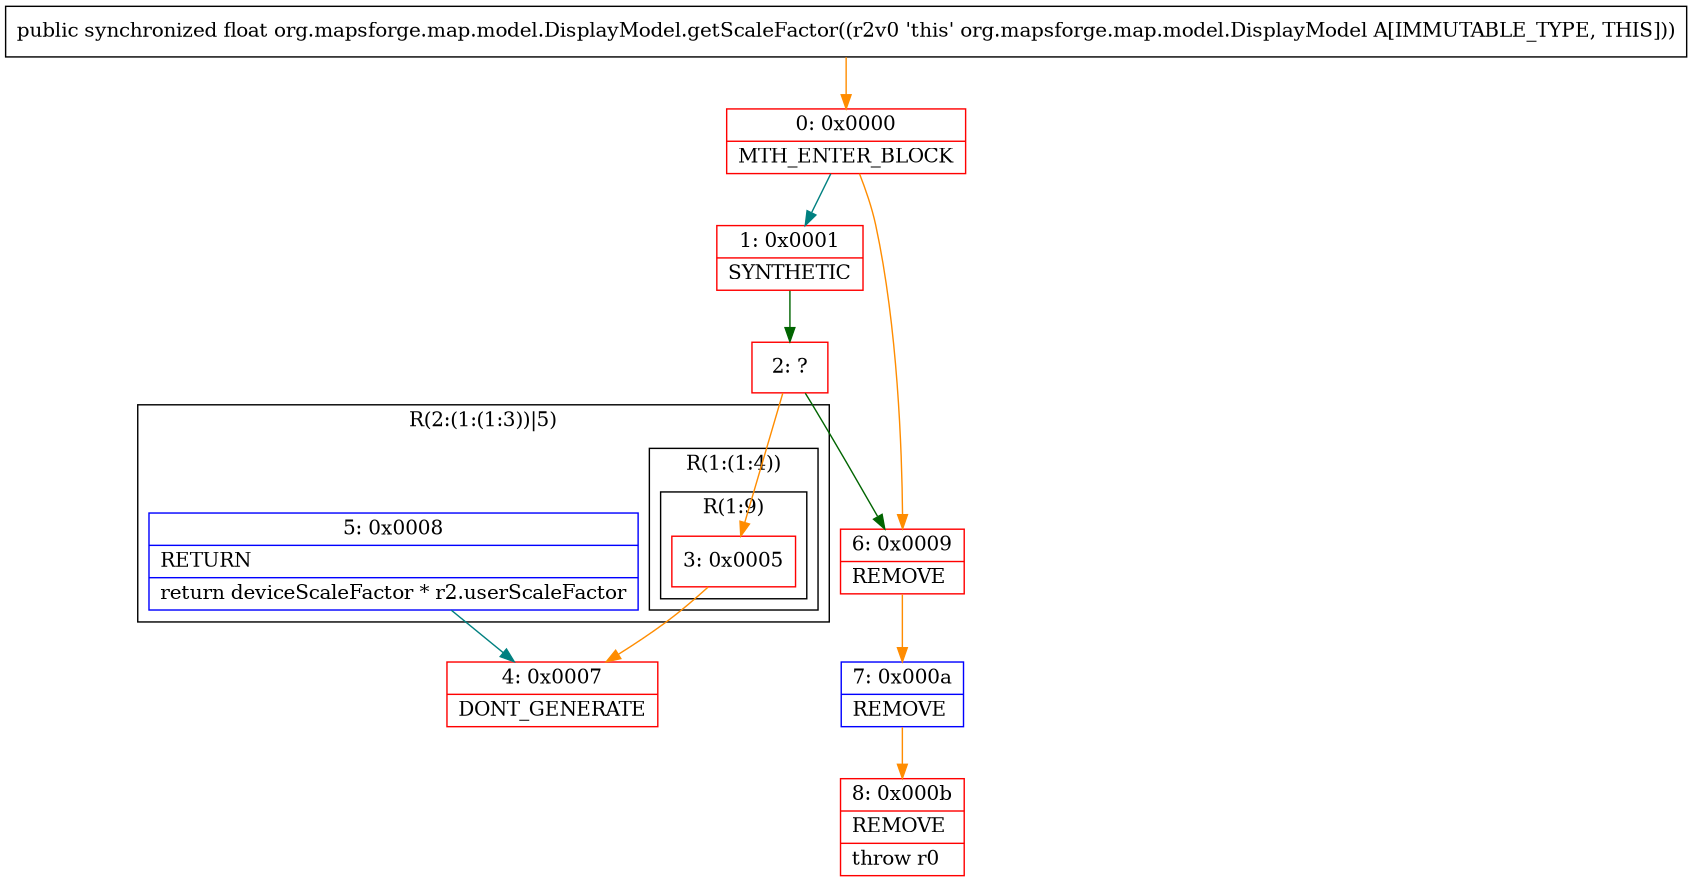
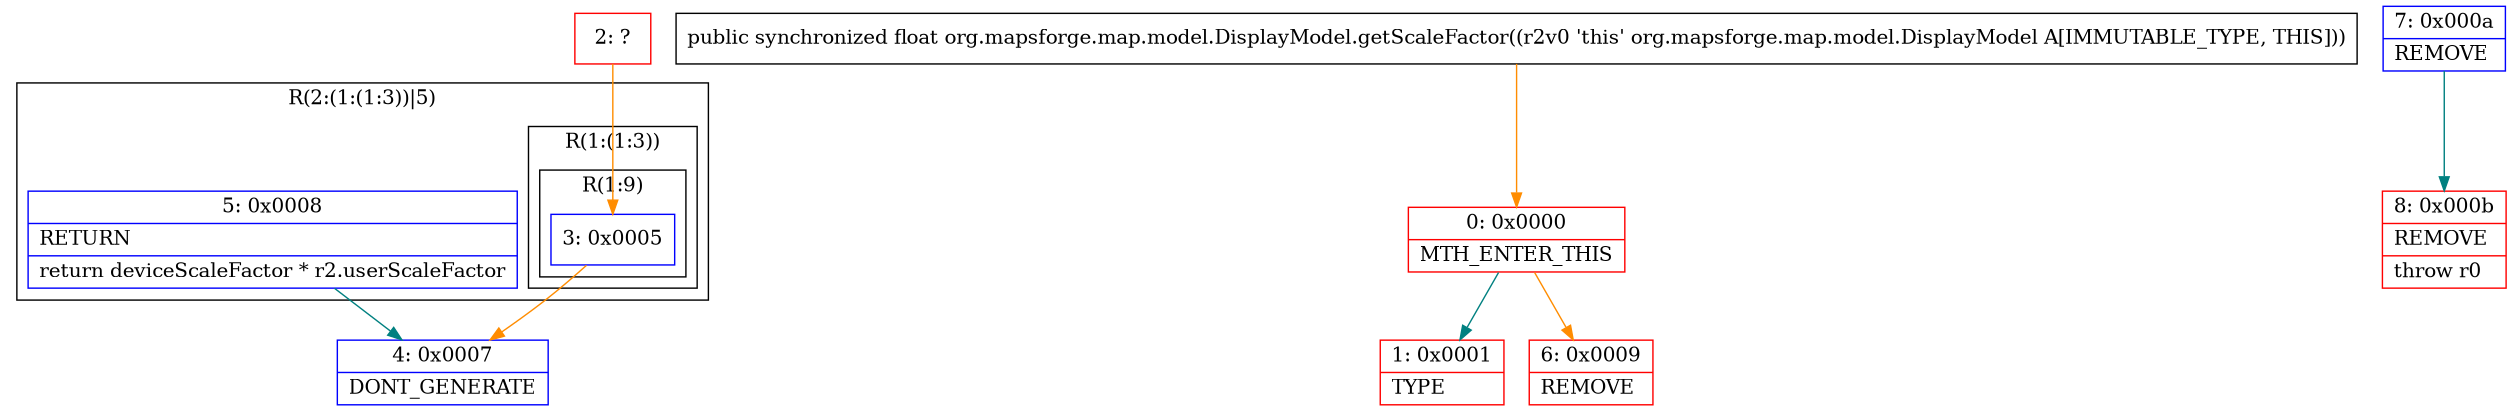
(846, 157) -> (1517, 255)
(790, 273) -> (1419, 388)
(790, 309) -> none
(842, 455) -> none
(734, 465) -> (613, 143)
(734, 562) -> (613, 240)
(902, 621) -> none
(552, 694) -> (443, 372)
(902, 746) -> (2444, 124)
